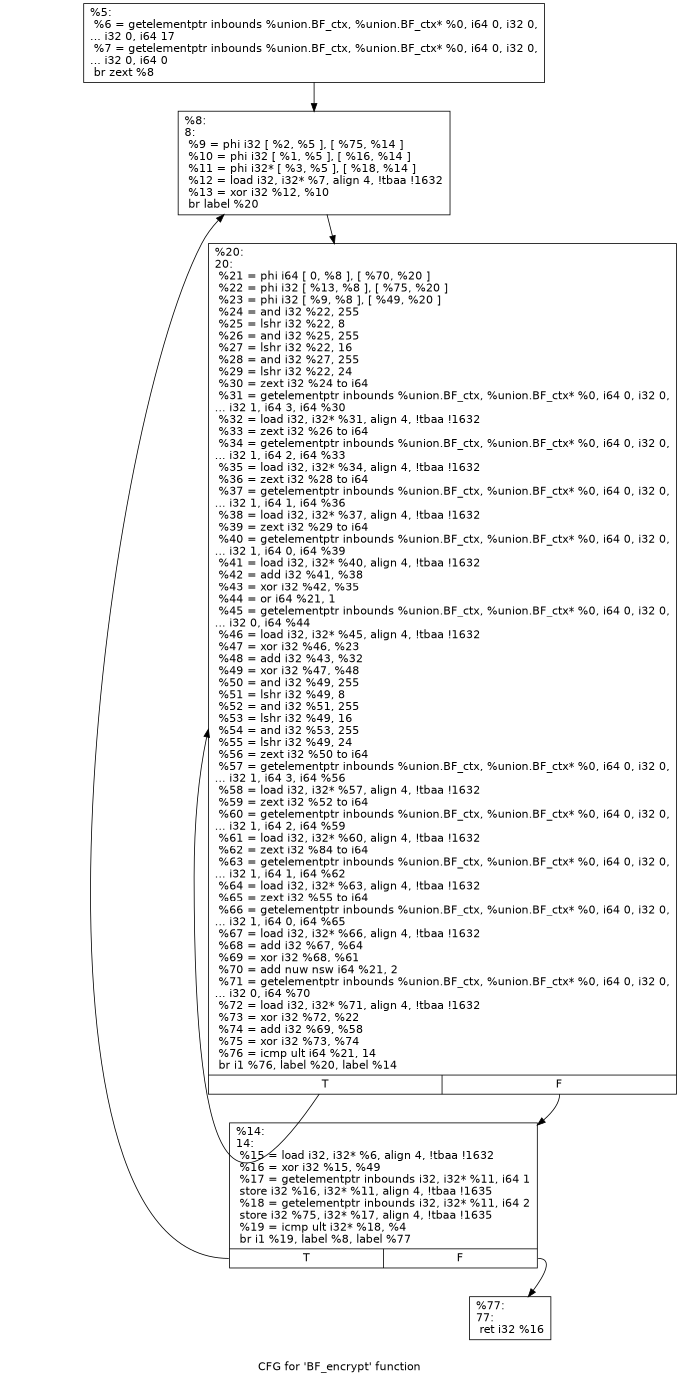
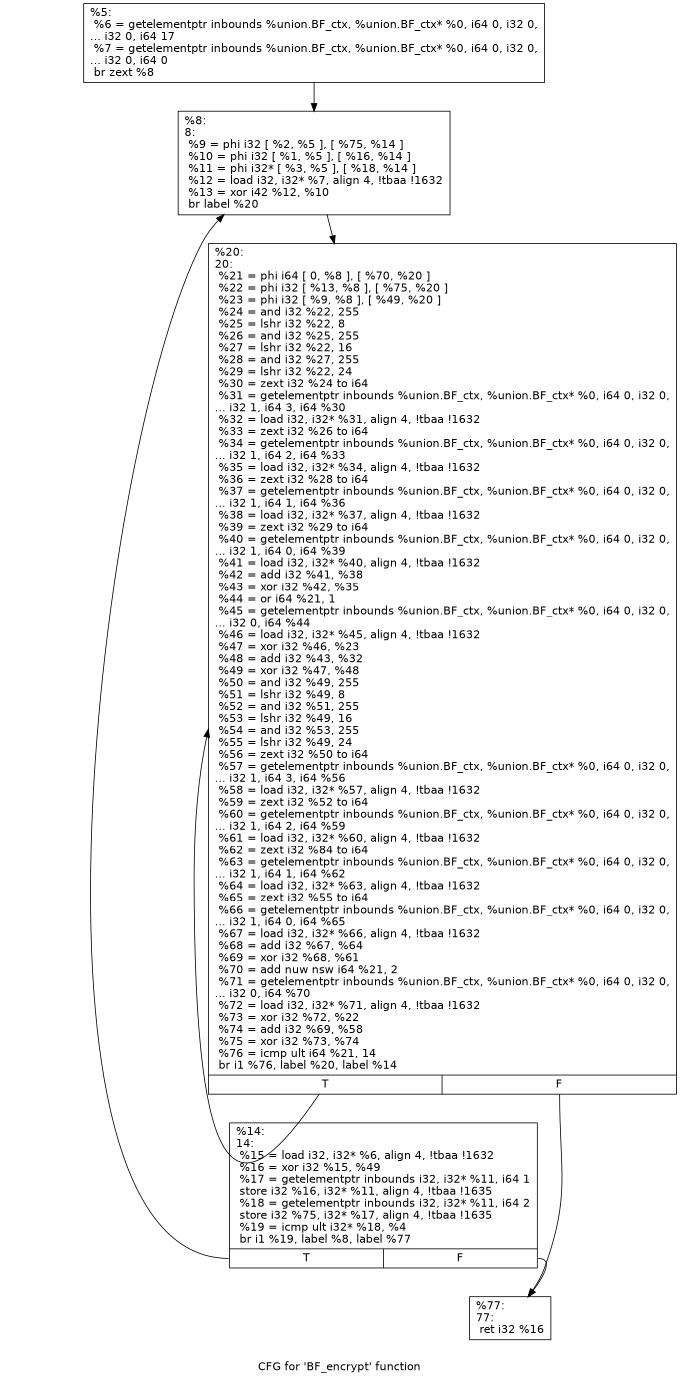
(257, 193) -> (257, 193)
(554, 1109) -> (561, 1195)
